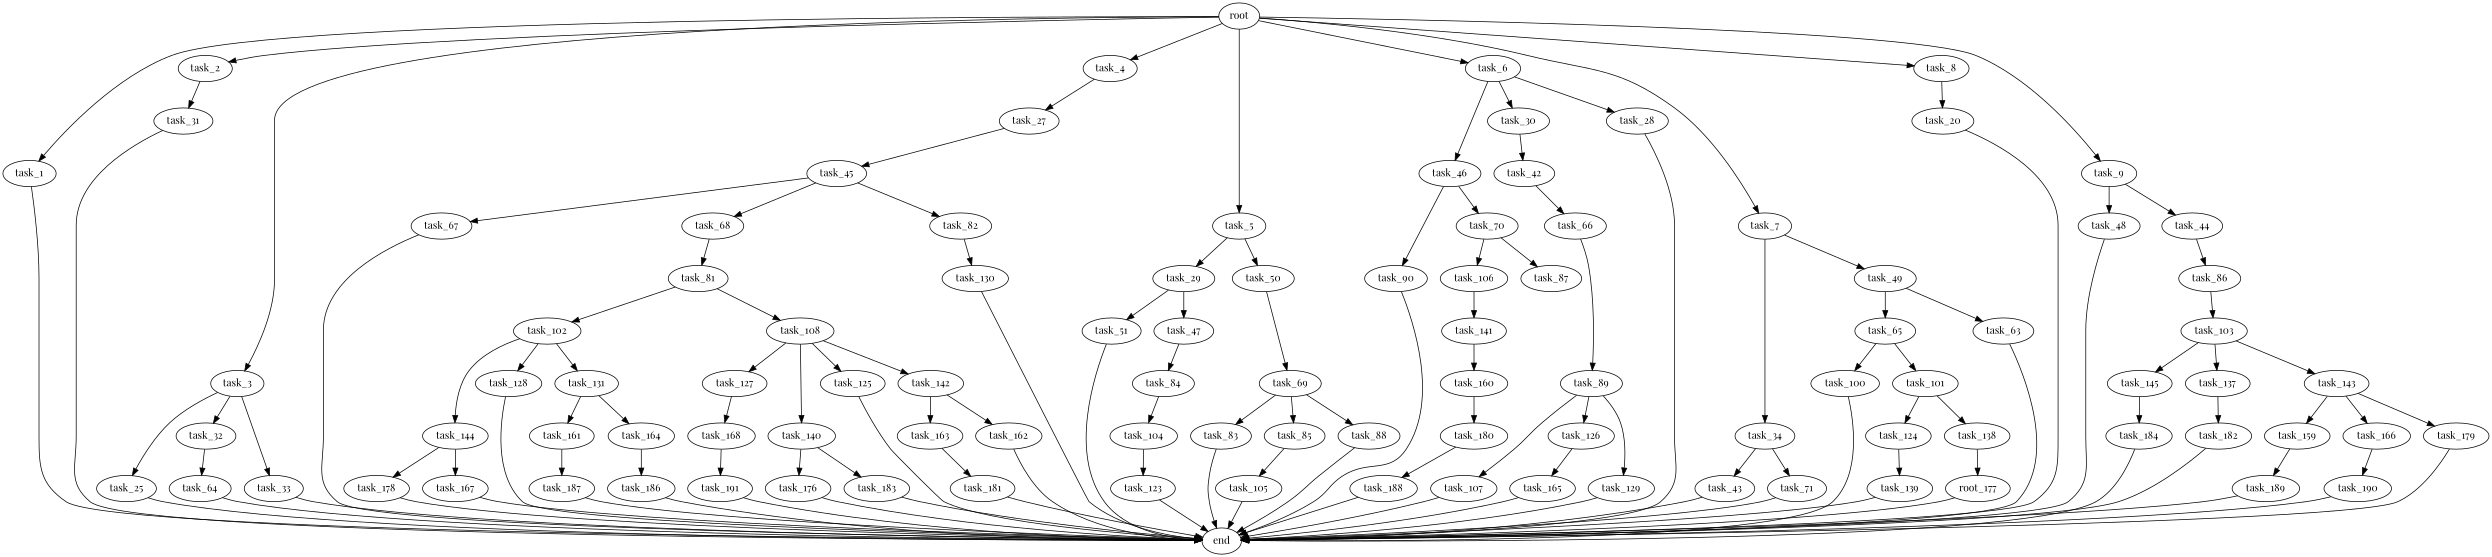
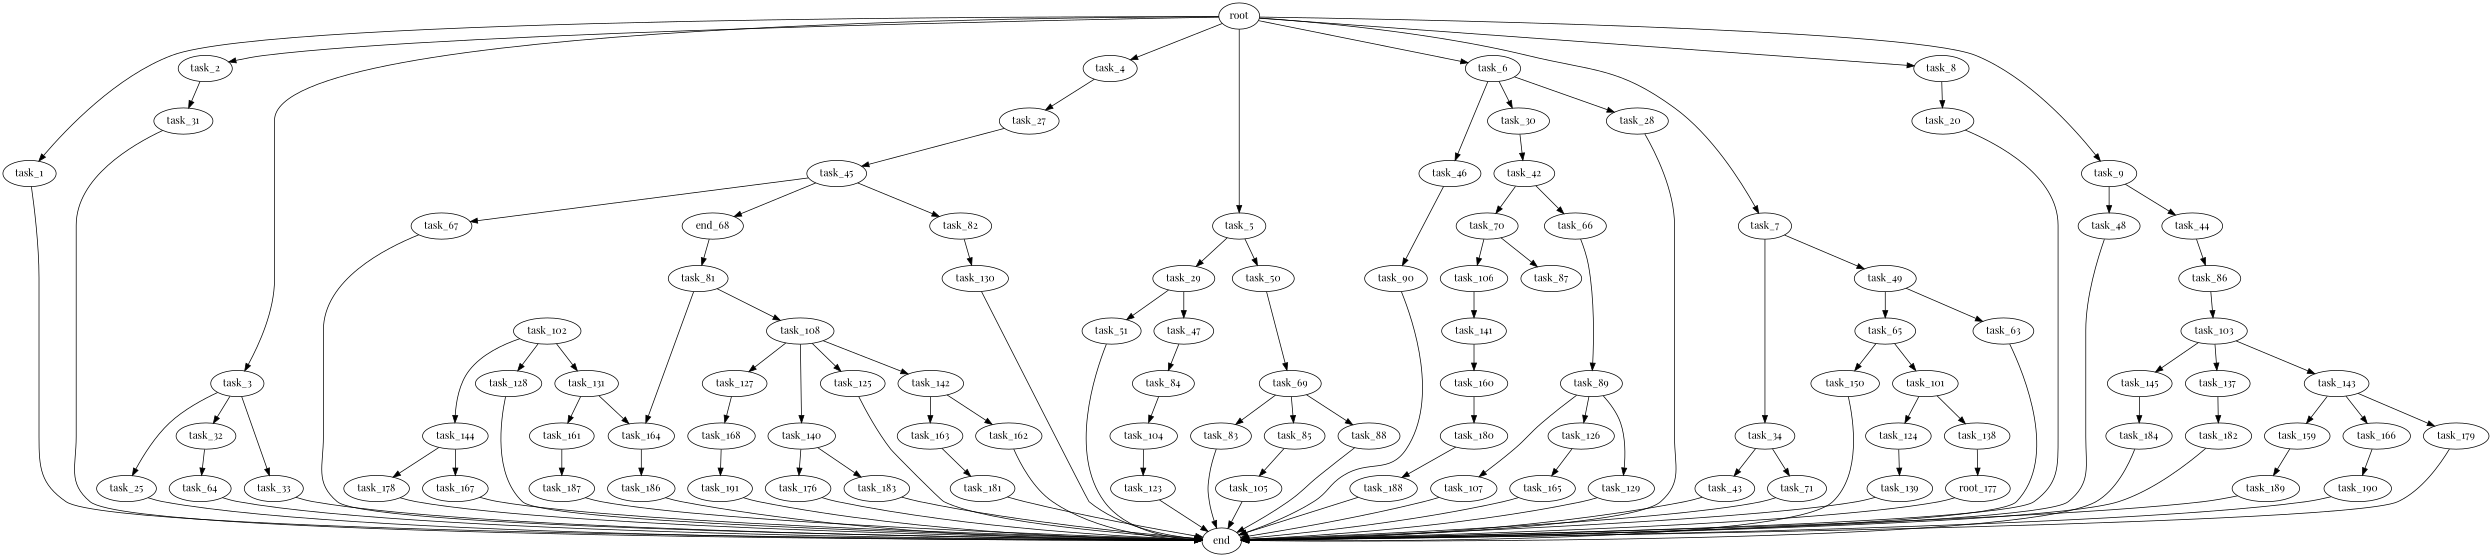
(1466, 197) -> (1508, 197)
(713, 226) -> (713, 226)
(627, 303) -> (671, 354)
(1845, 384) -> (1845, 384)
